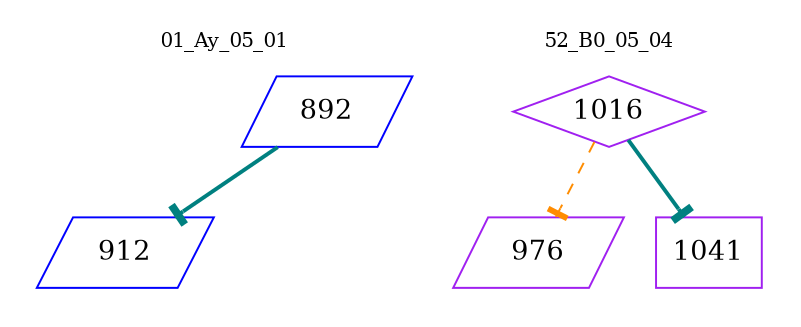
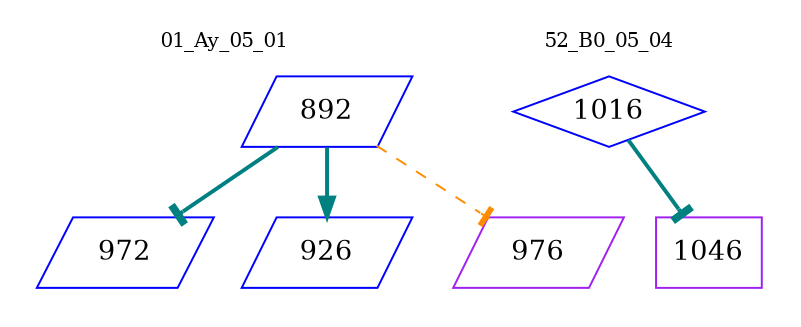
(609, 112) -> (609, 112)
(577, 175) -> (413, 169)
(125, 253) -> (125, 253)
none -> (327, 253)
(709, 253) -> (709, 253)
